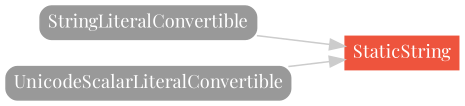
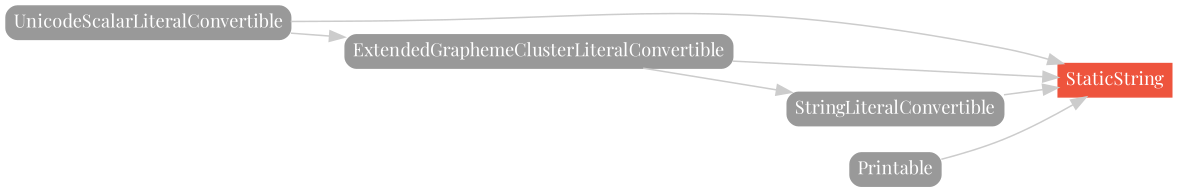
none -> (539, 51)
none -> (895, 170)
